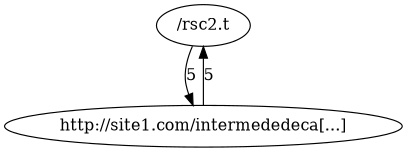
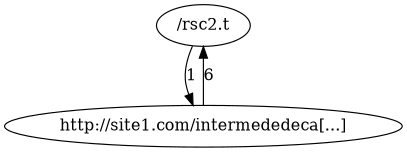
(192, 76) -> (192, 76)
(209, 76) -> (209, 76)
